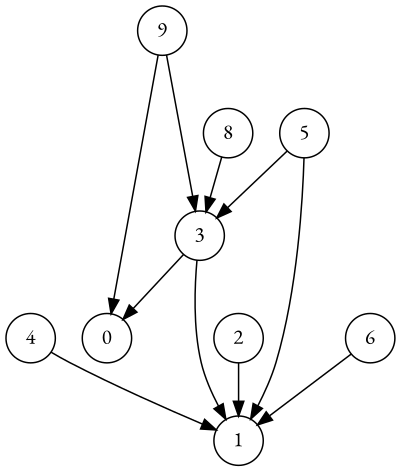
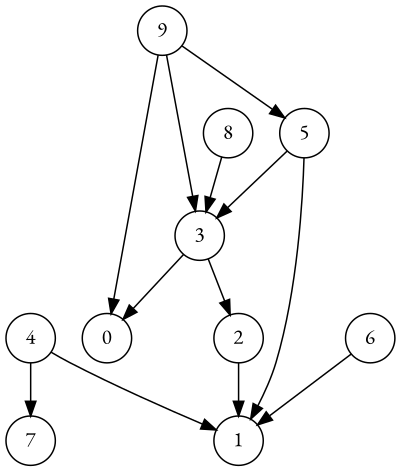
none -> (227, 78)
(197, 335) -> (216, 280)
none -> (31, 441)
